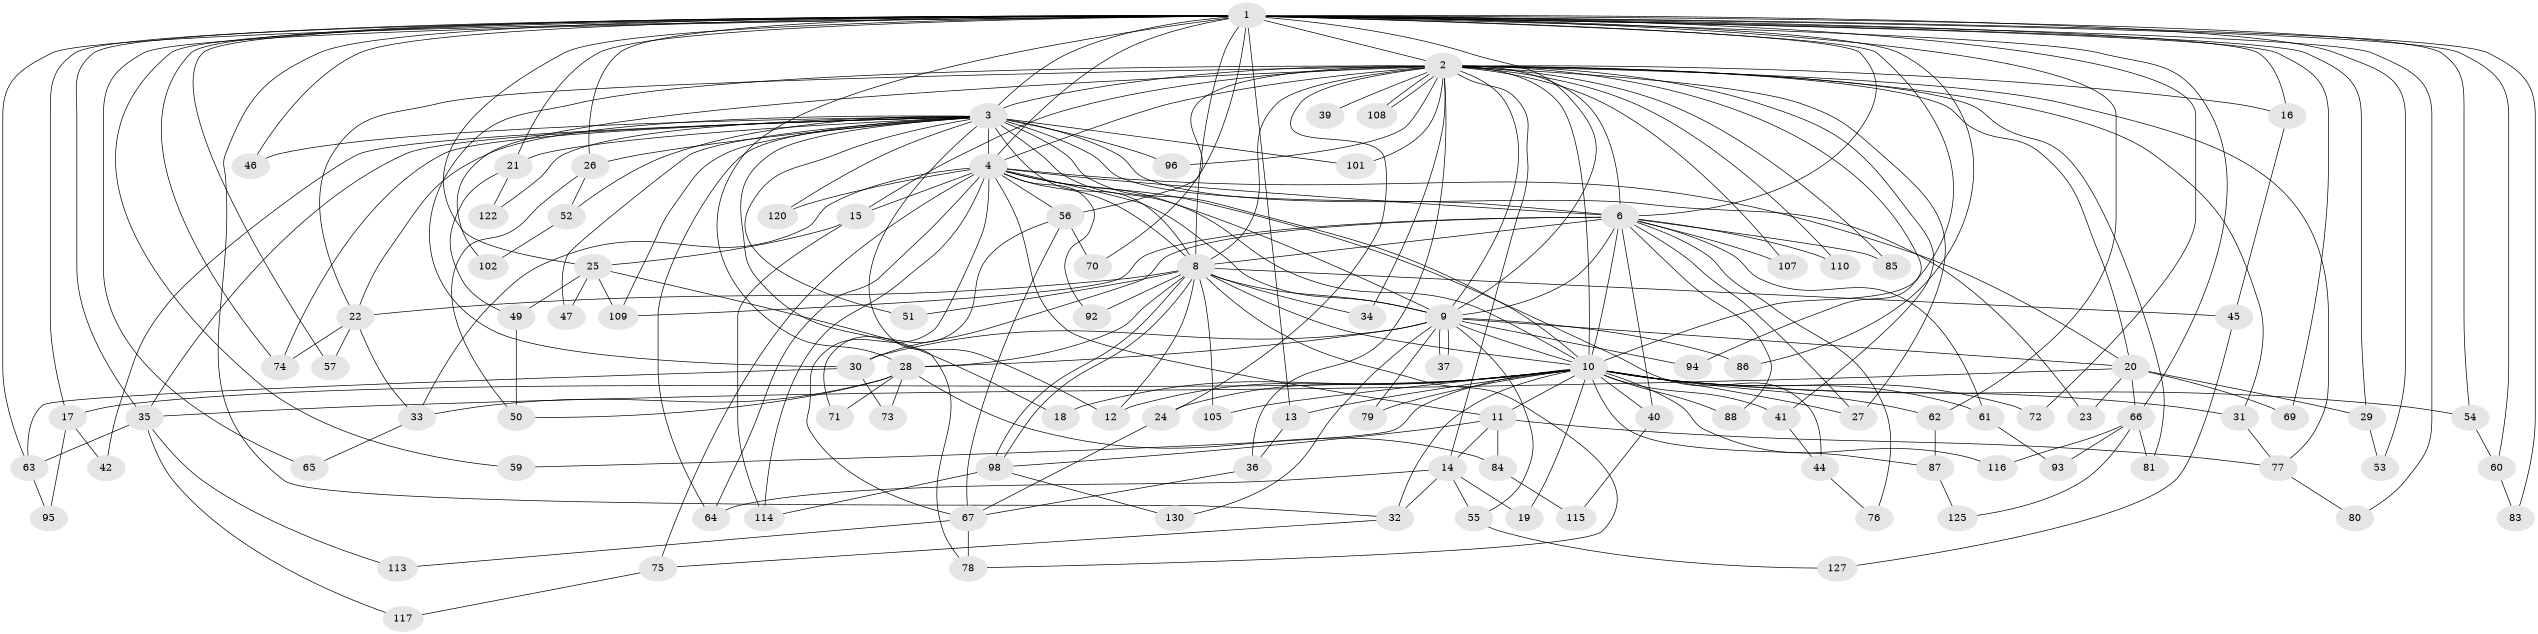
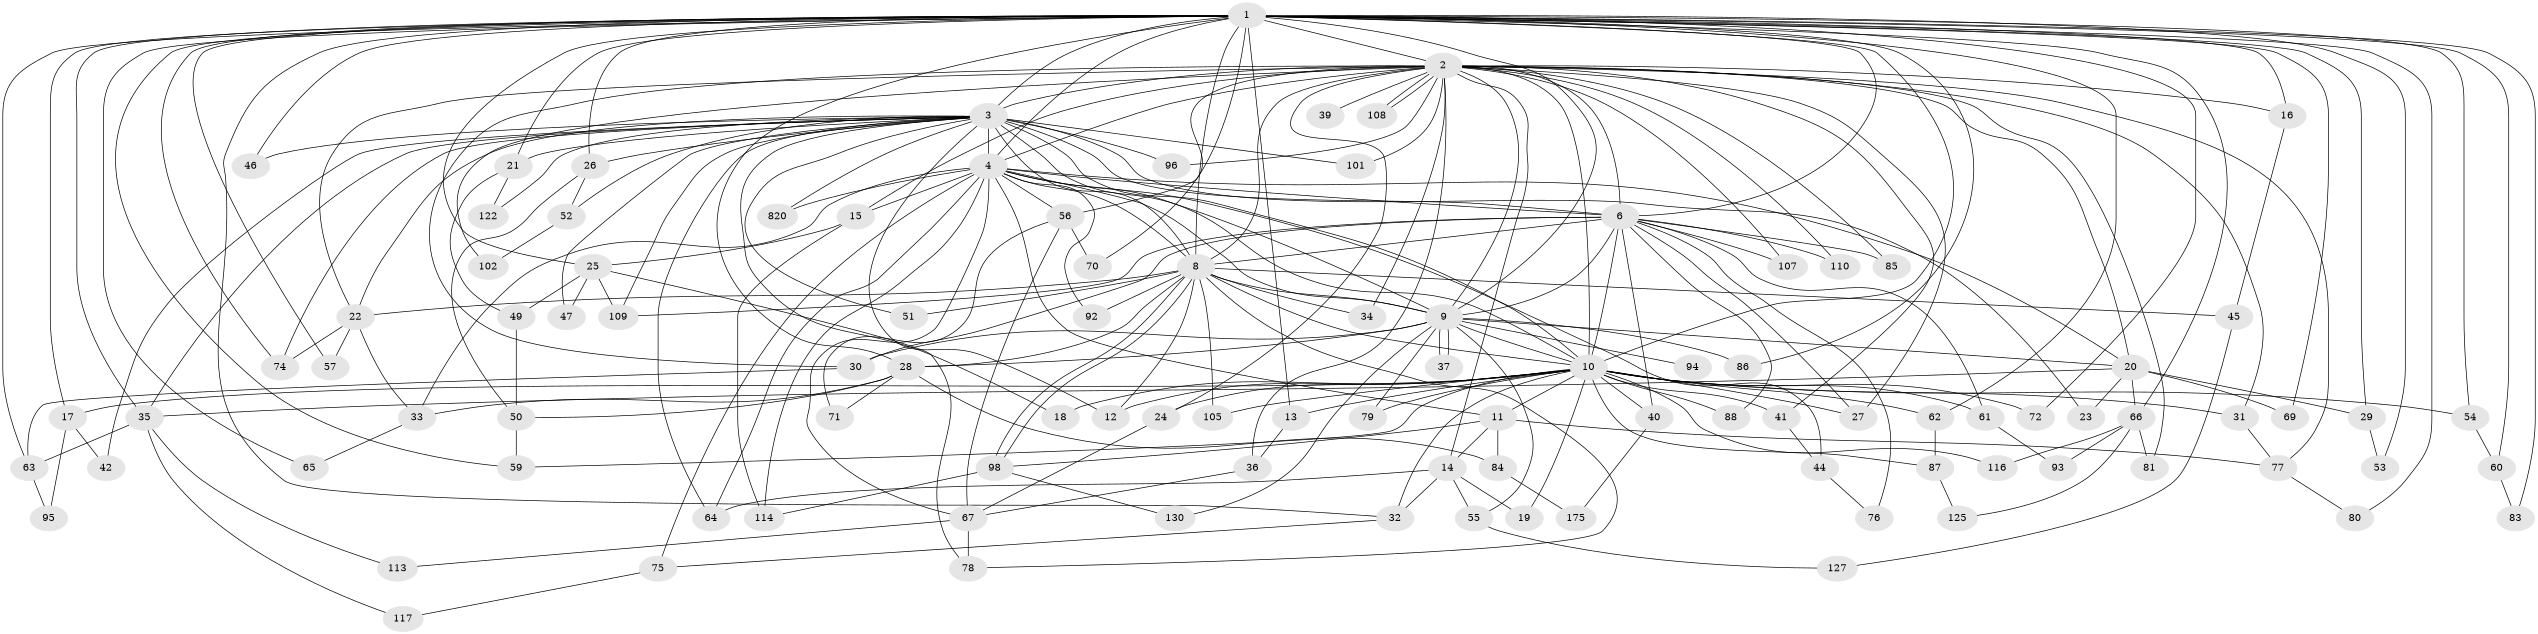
(1814, 148) -> none
(778, 217) -> (778, 217)
(888, 418) -> none
none -> (516, 443)
(1576, 518) -> (1576, 518)
